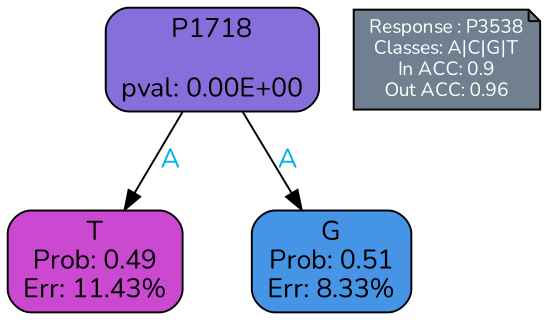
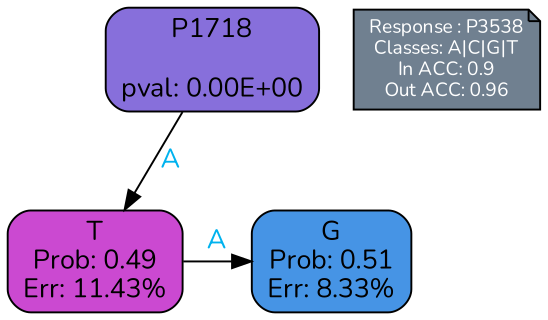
(267, 153) -> (208, 261)
